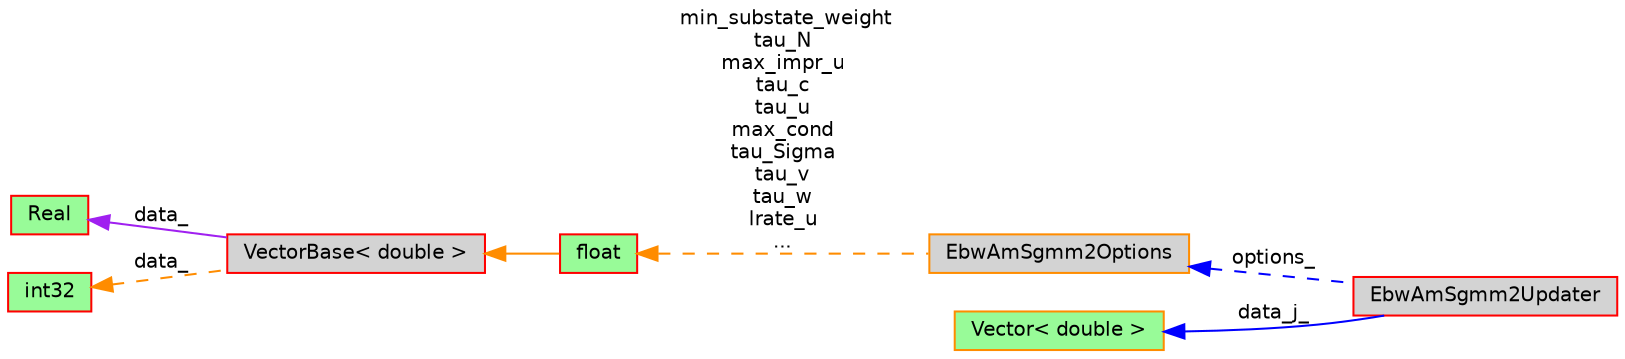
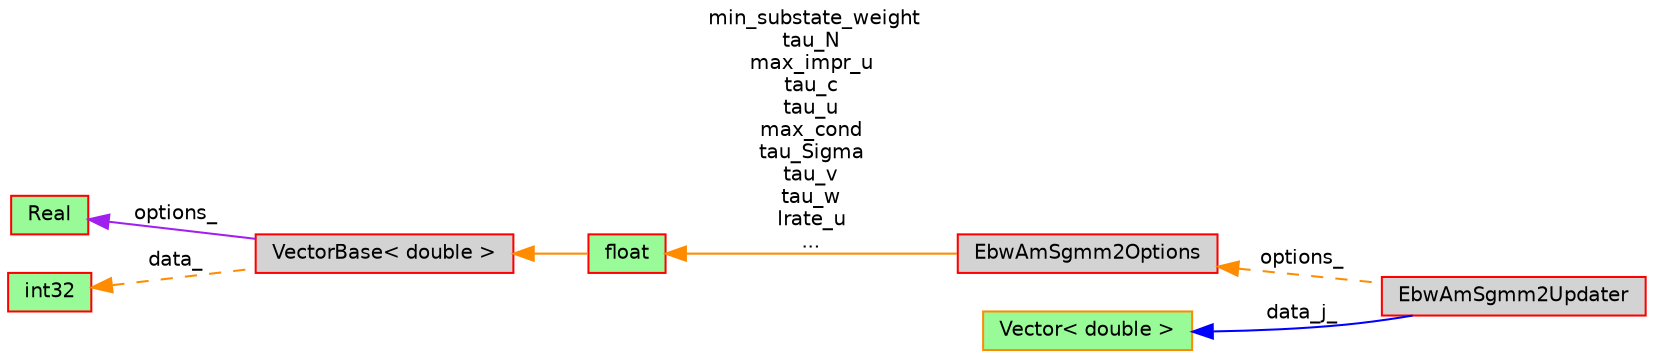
(159, 216) -> (173, 214)
(793, 254) -> (822, 254)
(1059, 254) -> (1088, 254)
(1282, 276) -> (1310, 276)
